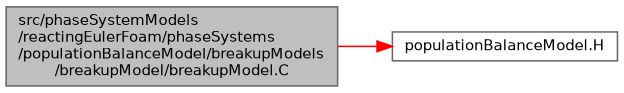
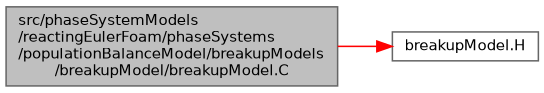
(505, 46) -> (465, 46)
